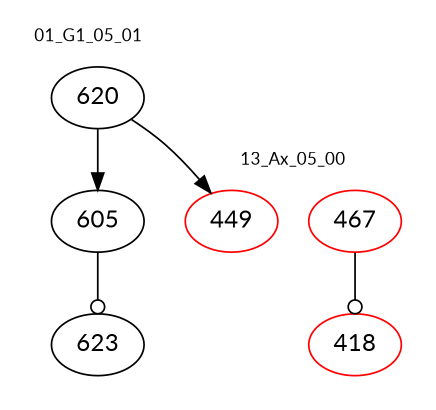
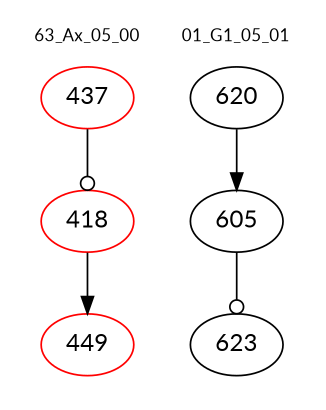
(293, 160) -> (87, 37)
(182, 161) -> (87, 275)
(355, 221) -> (87, 98)
